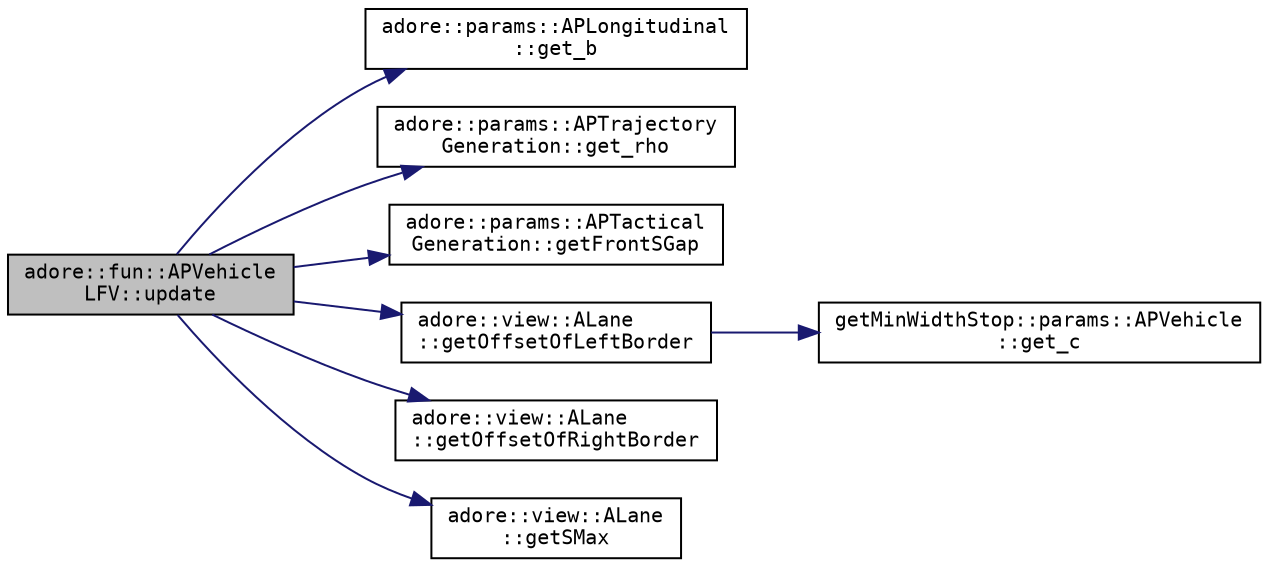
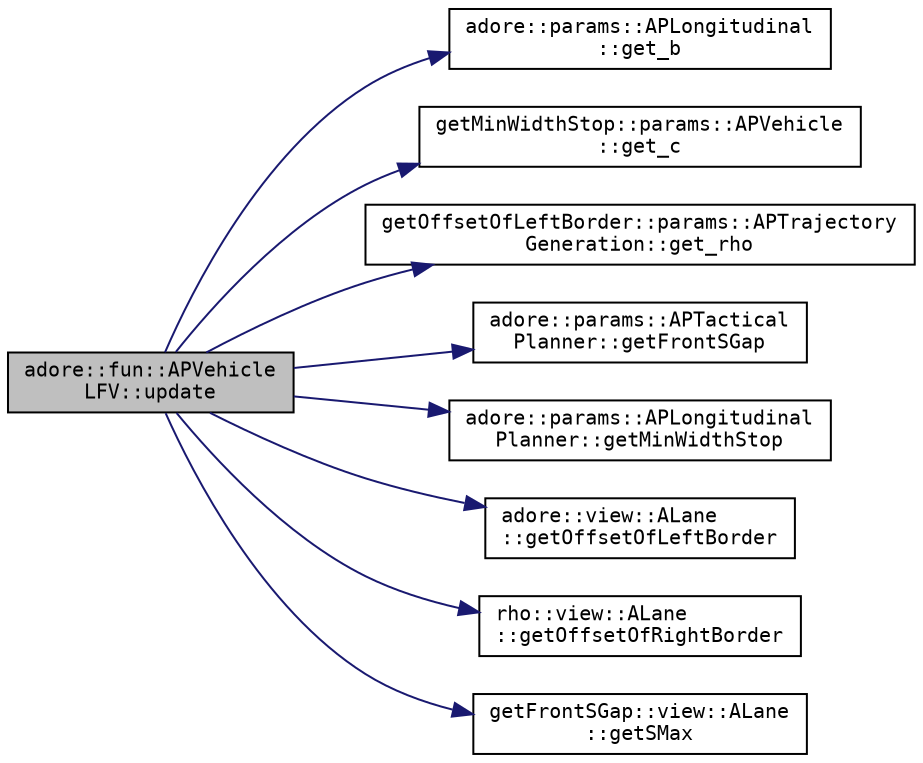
(556, 137) -> (640, 235)
(556, 235) -> (640, 333)
(755, 333) -> (276, 246)
(556, 430) -> (640, 626)
none -> (640, 430)
(556, 528) -> (640, 724)
